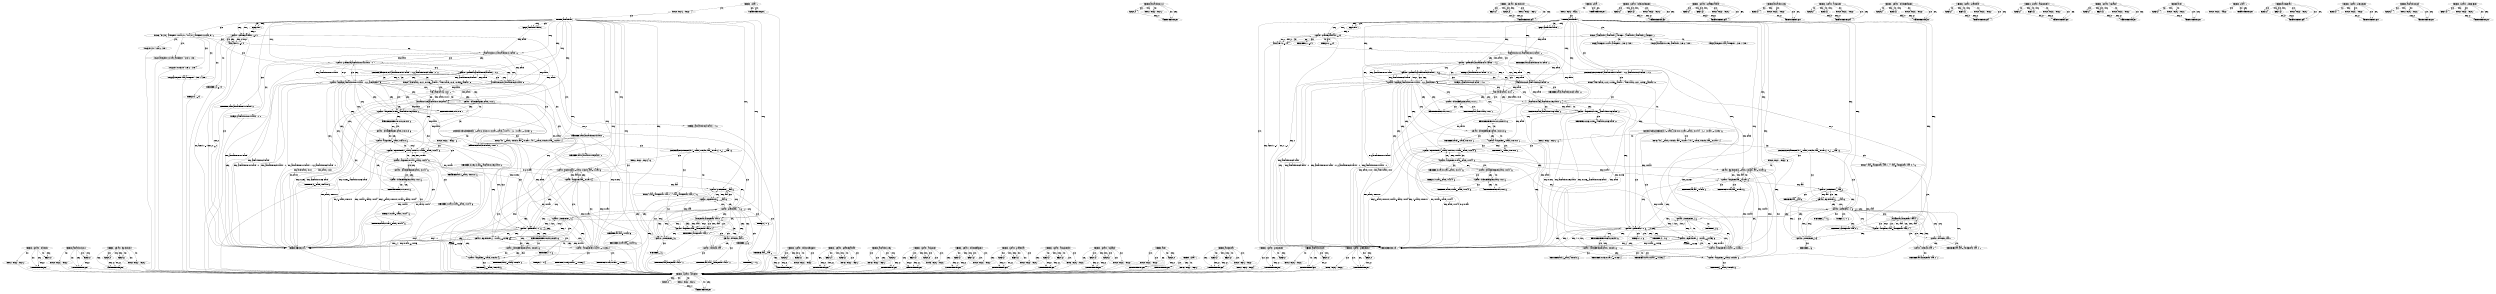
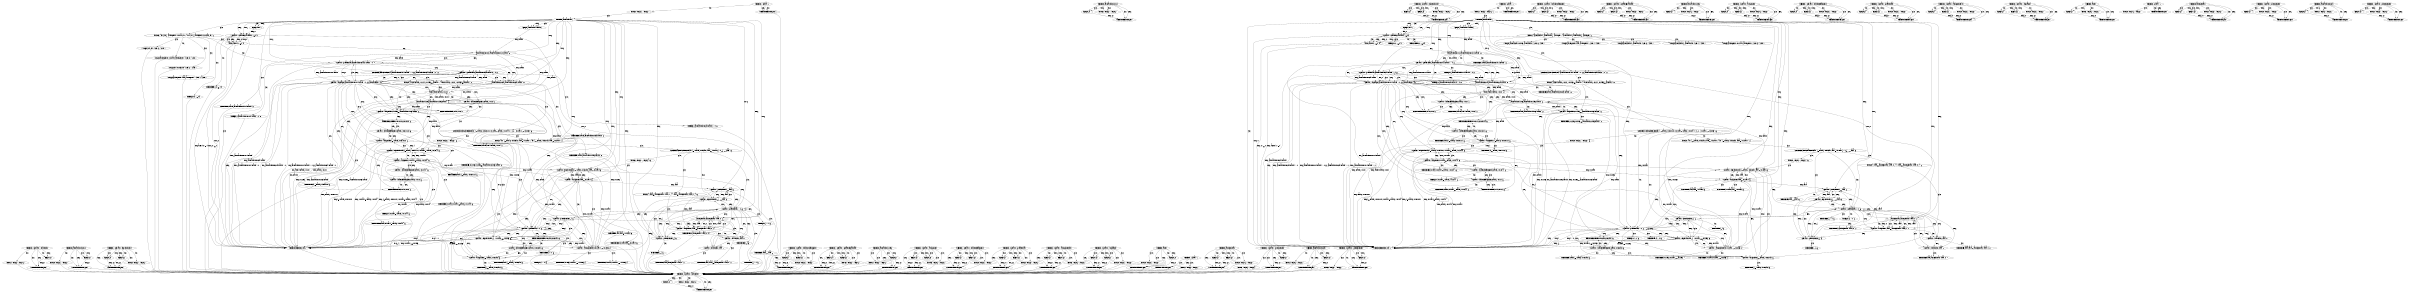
none -> (1635, 43)
none -> (1687, 43)
